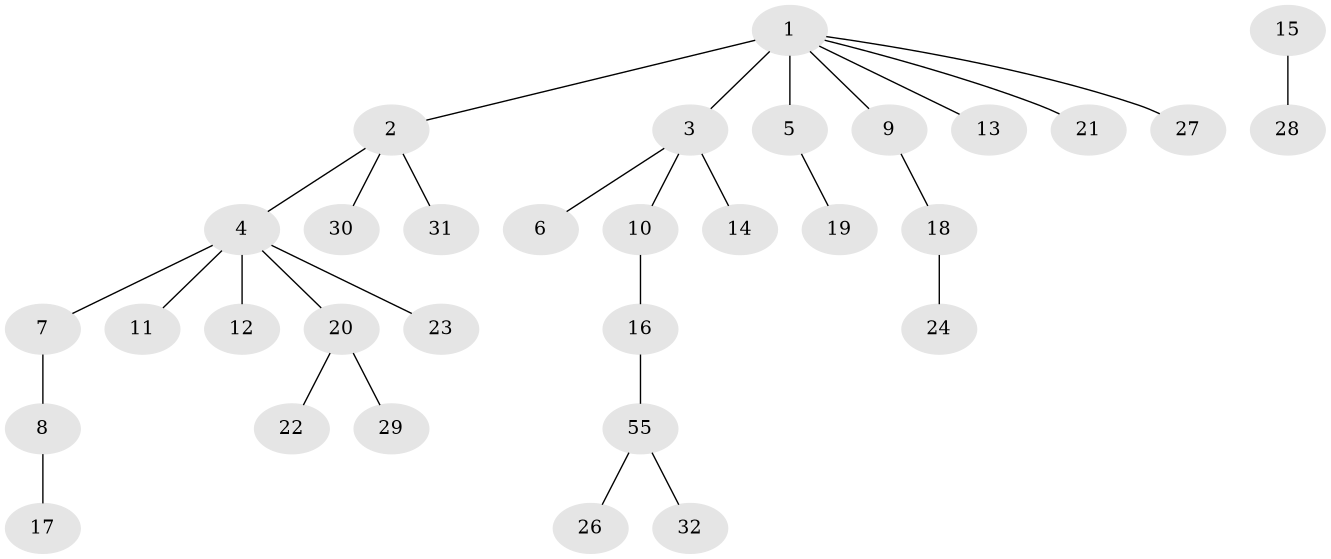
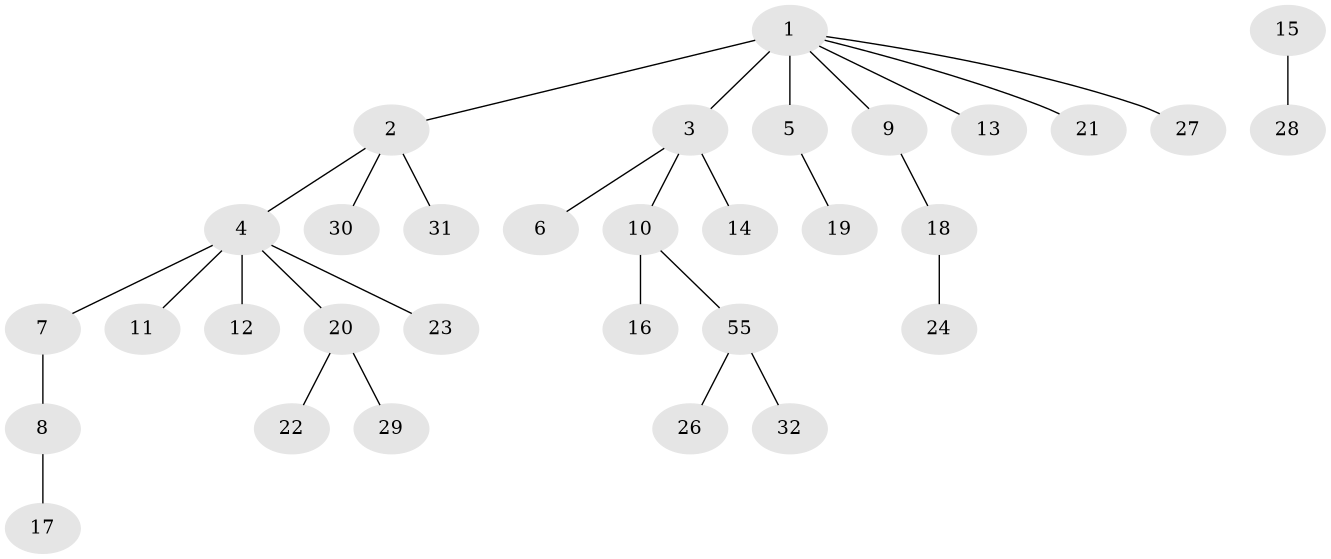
(640, 379) -> (690, 279)
